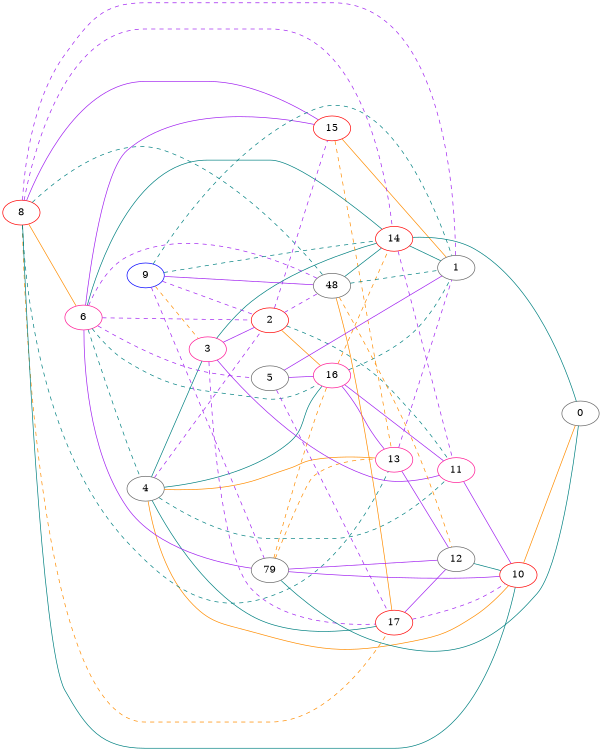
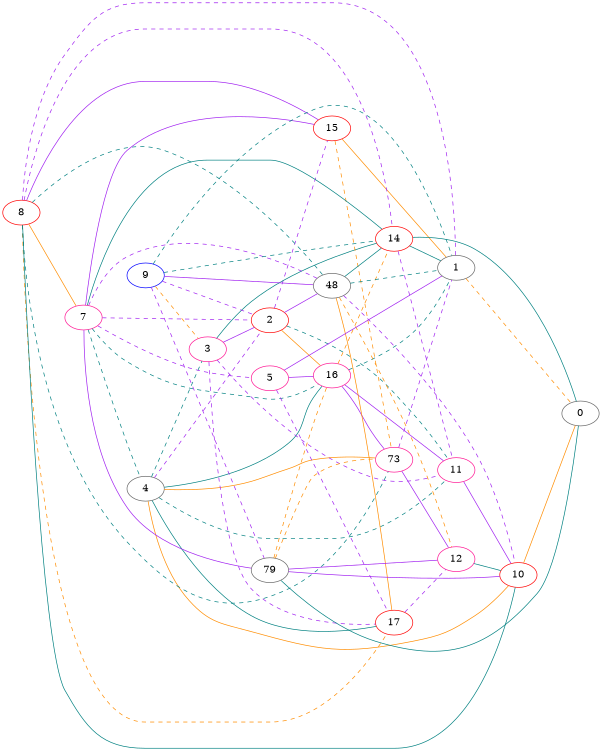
(301, 303) -> (301, 303)
(84, 318) -> (84, 318)
none -> (518, 341)
(270, 378) -> (270, 378)
(177, 419) -> (177, 419)
(315, 449) -> (315, 449)
(394, 460) -> (394, 460)
(456, 559) -> (456, 559)
(425, 591) -> (425, 591)
(460, 606) -> (451, 416)
